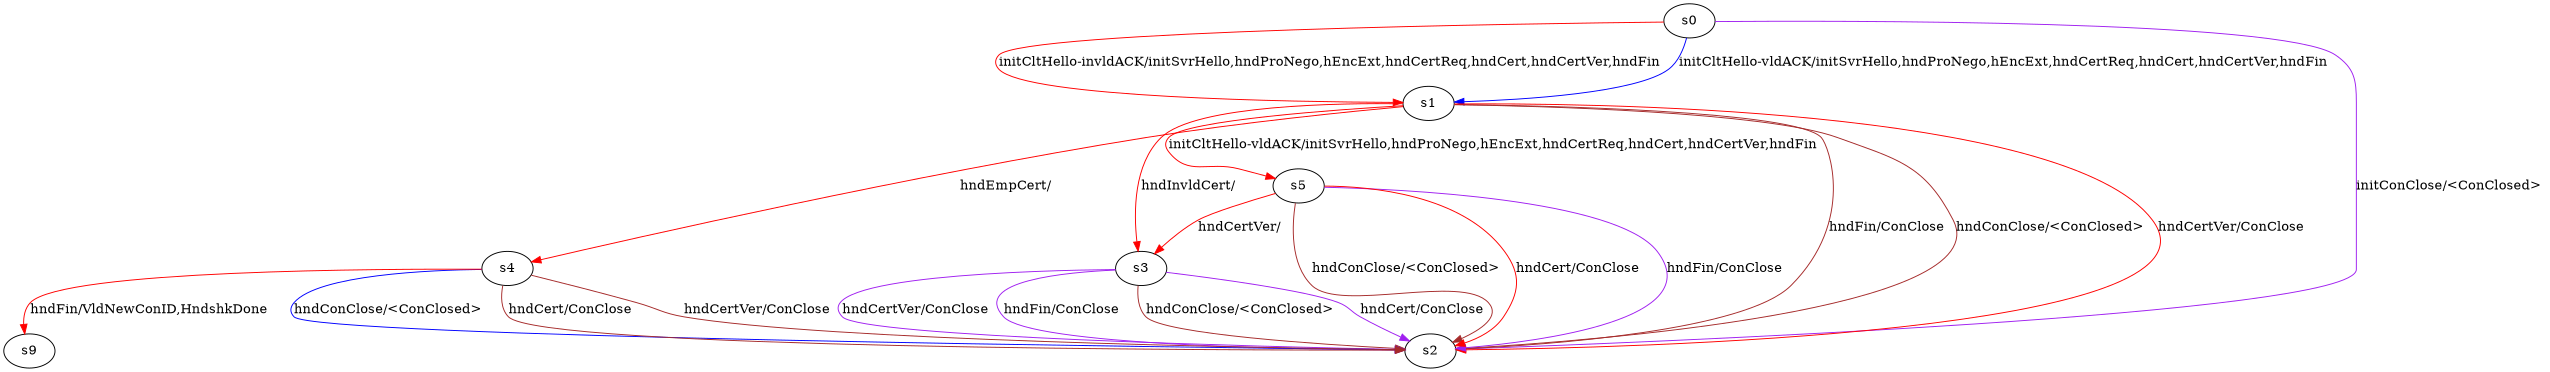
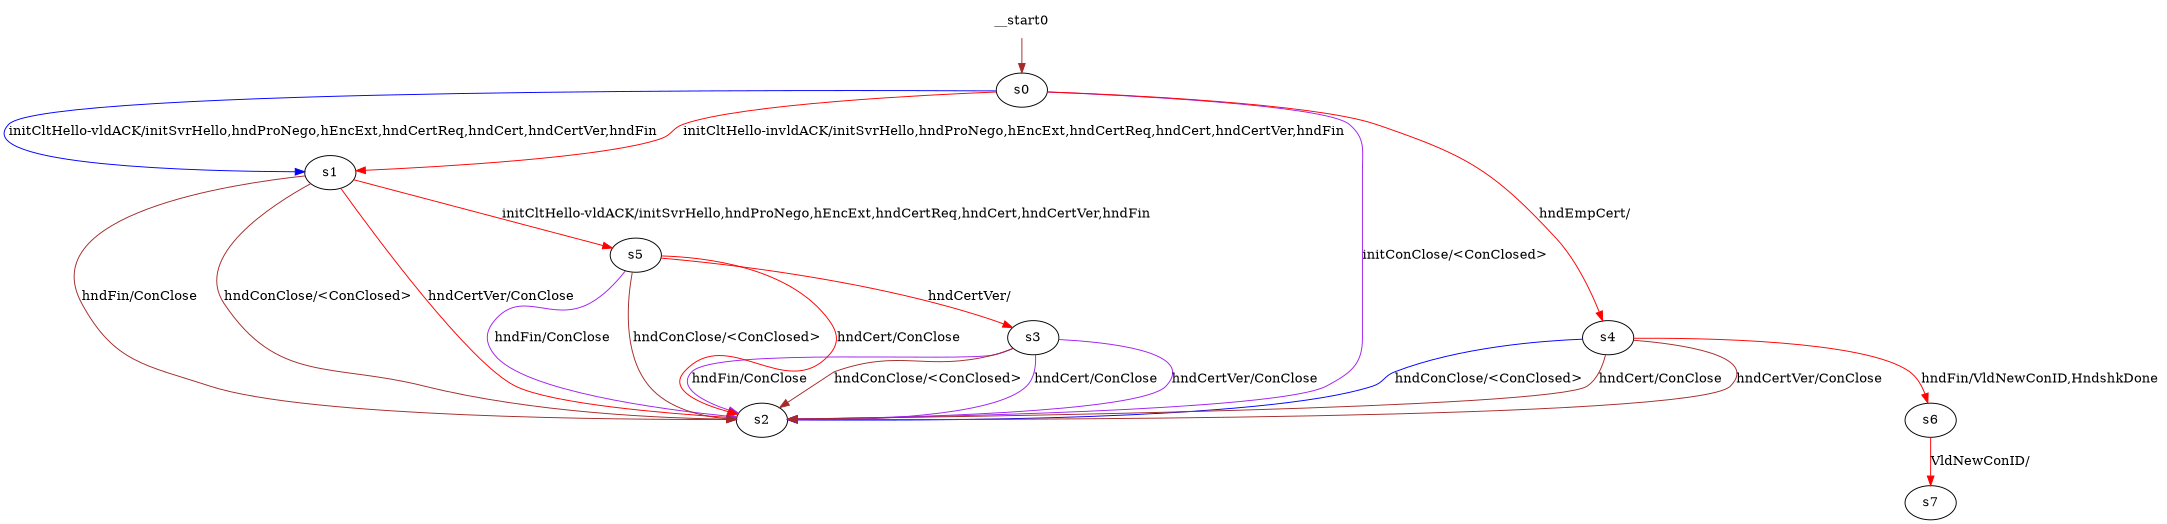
none -> (1022, 21)
(1225, 114) -> none
(969, 169) -> (1362, 121)
(29, 351) -> (1931, 420)
none -> (1931, 503)
